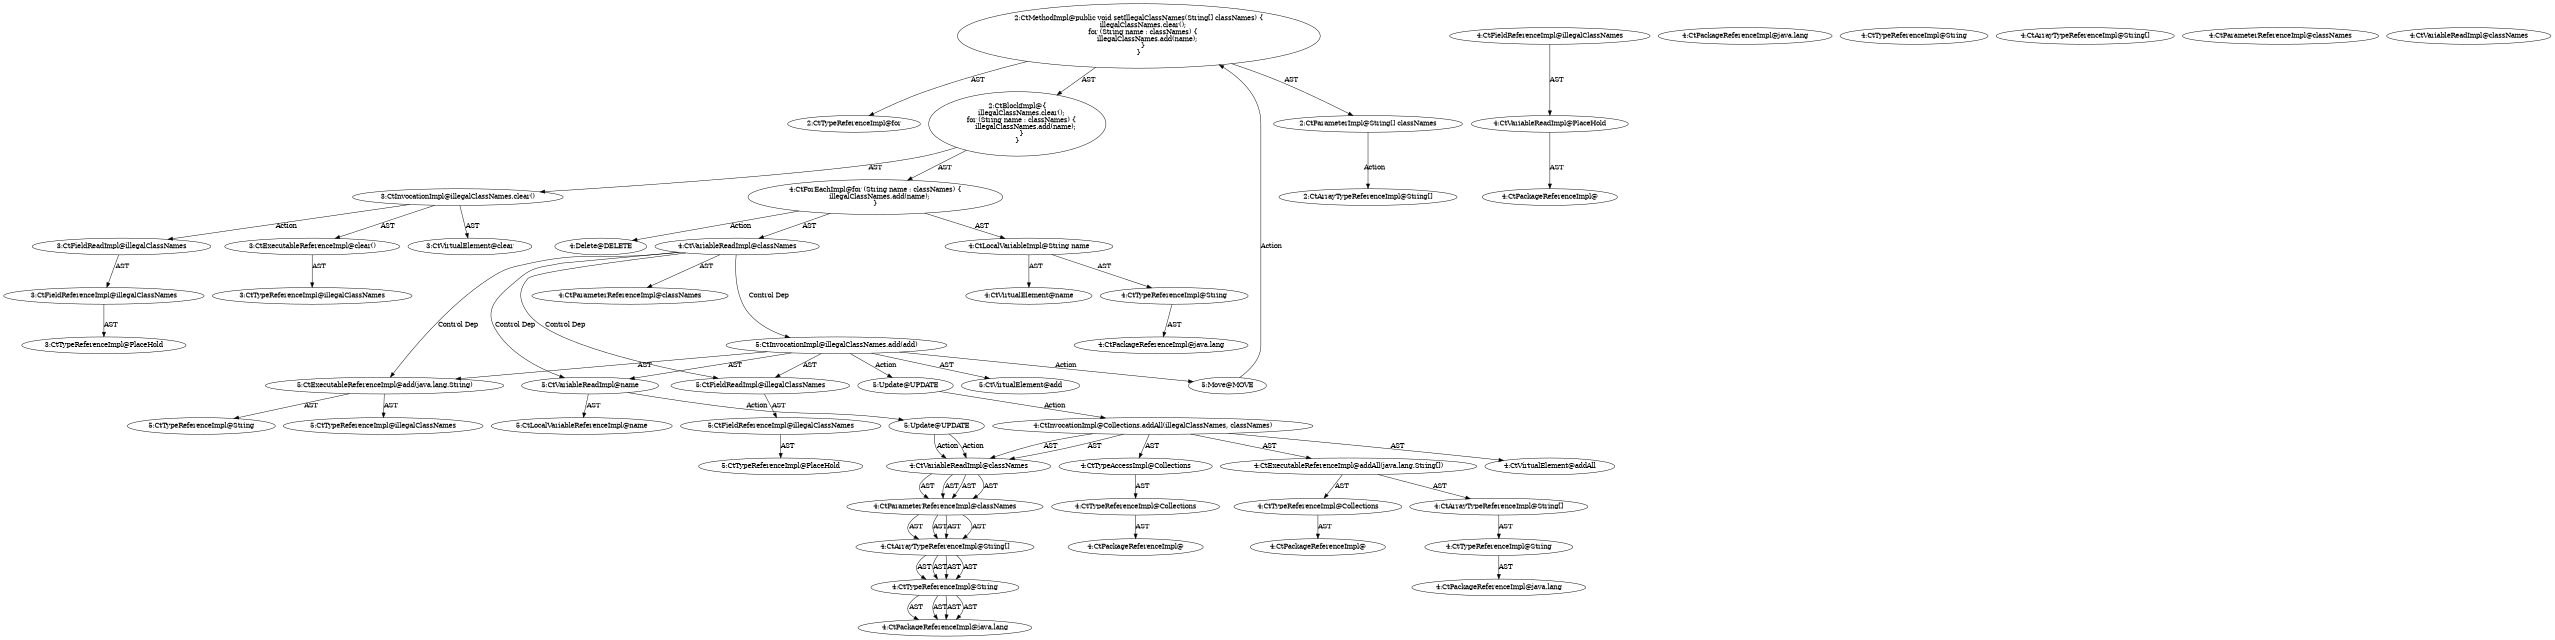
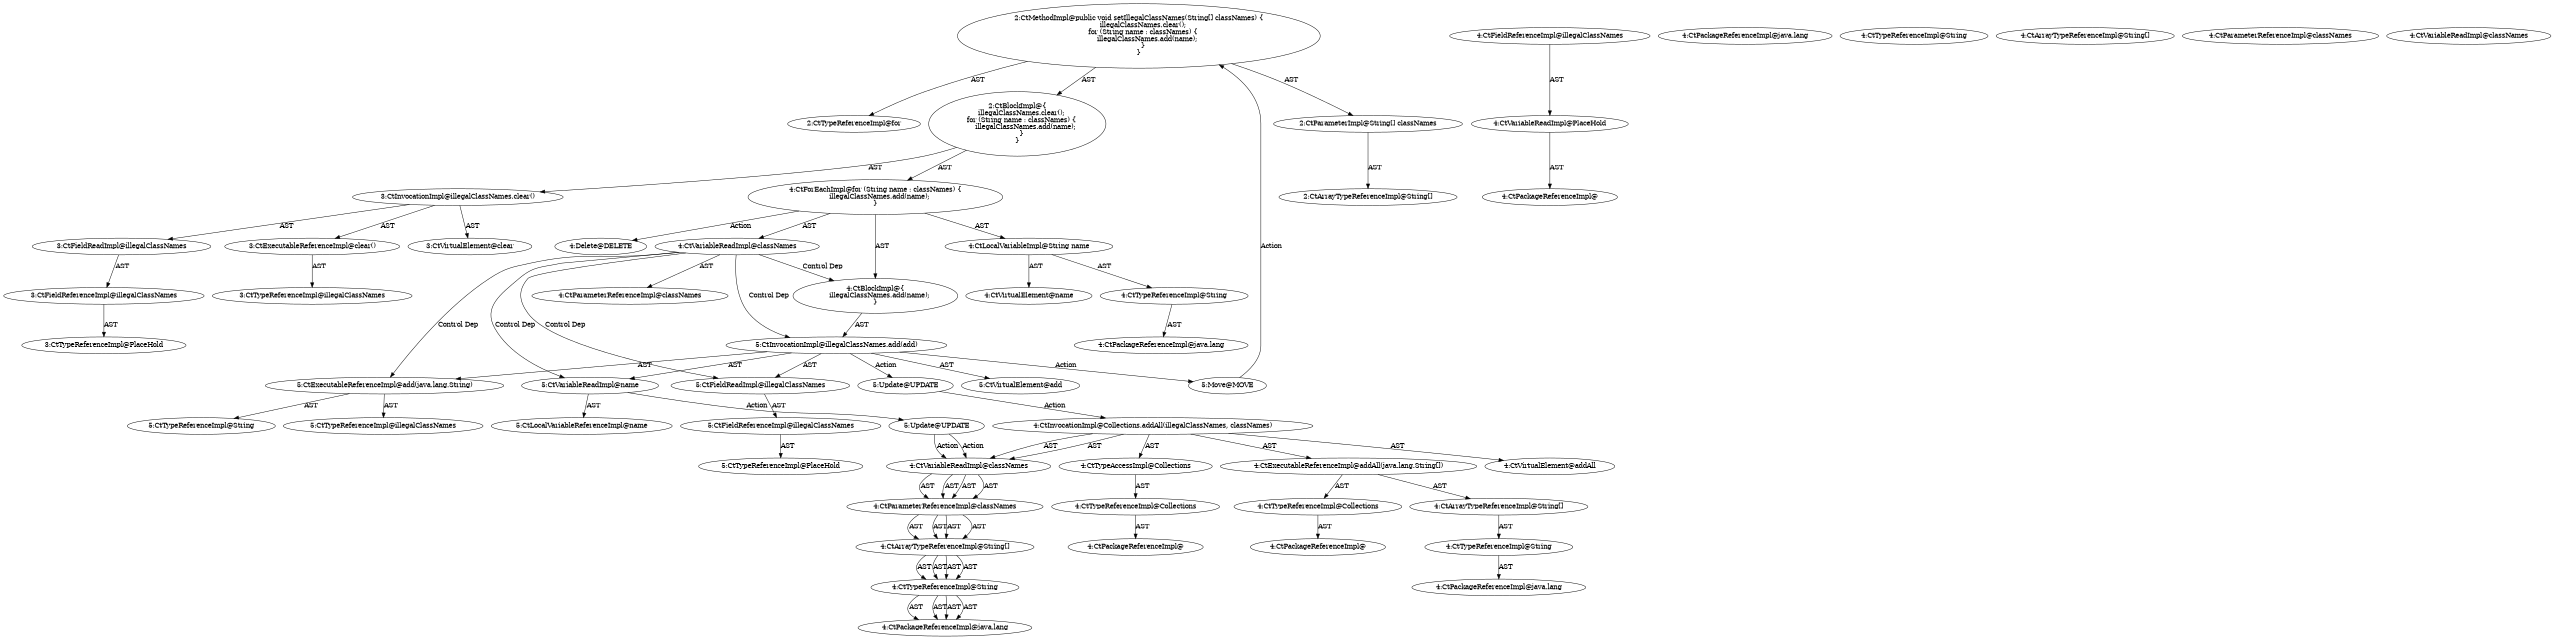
(1375, 168) -> (1375, 168)
(286, 226) -> (286, 226)
none -> (875, 296)
